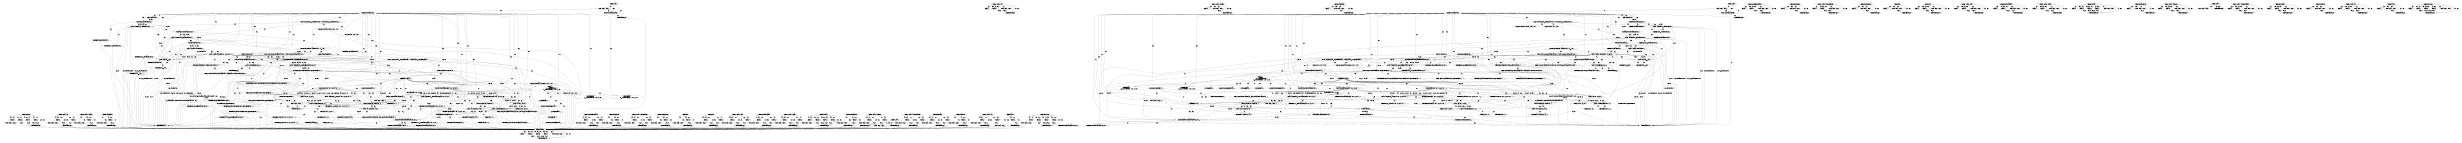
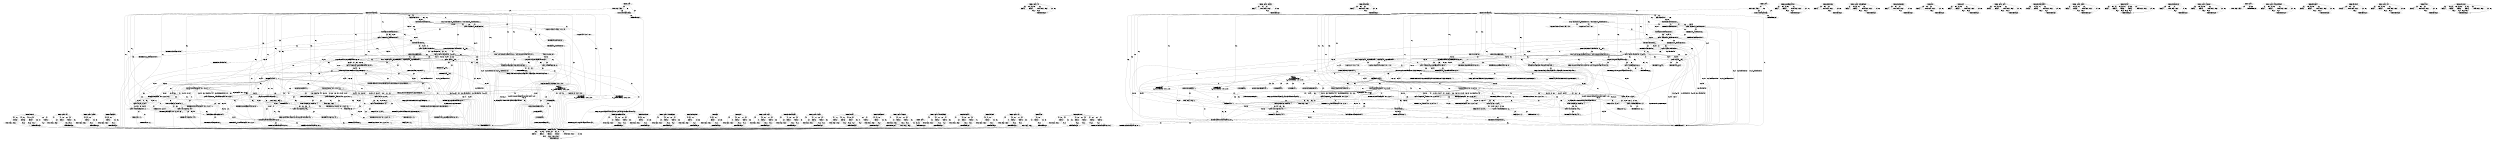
none -> (1092, 120)
